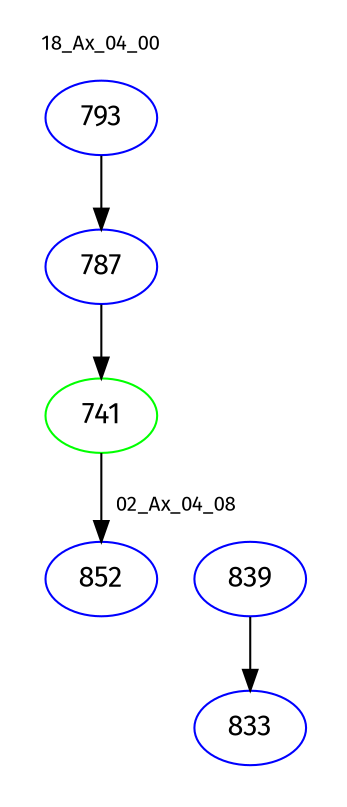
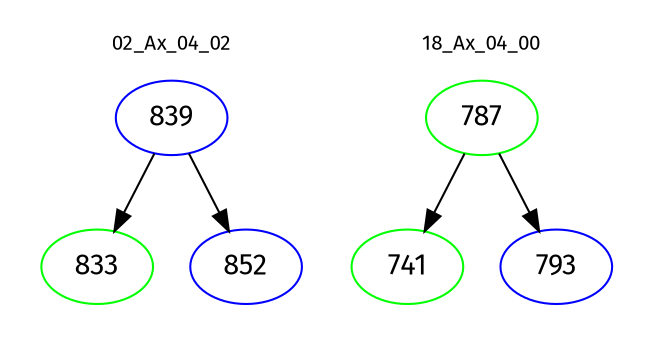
(101, 182) -> (514, 183)
(101, 267) -> (482, 118)
(101, 499) -> (204, 183)
(176, 506) -> (172, 44)
(250, 728) -> (97, 267)
